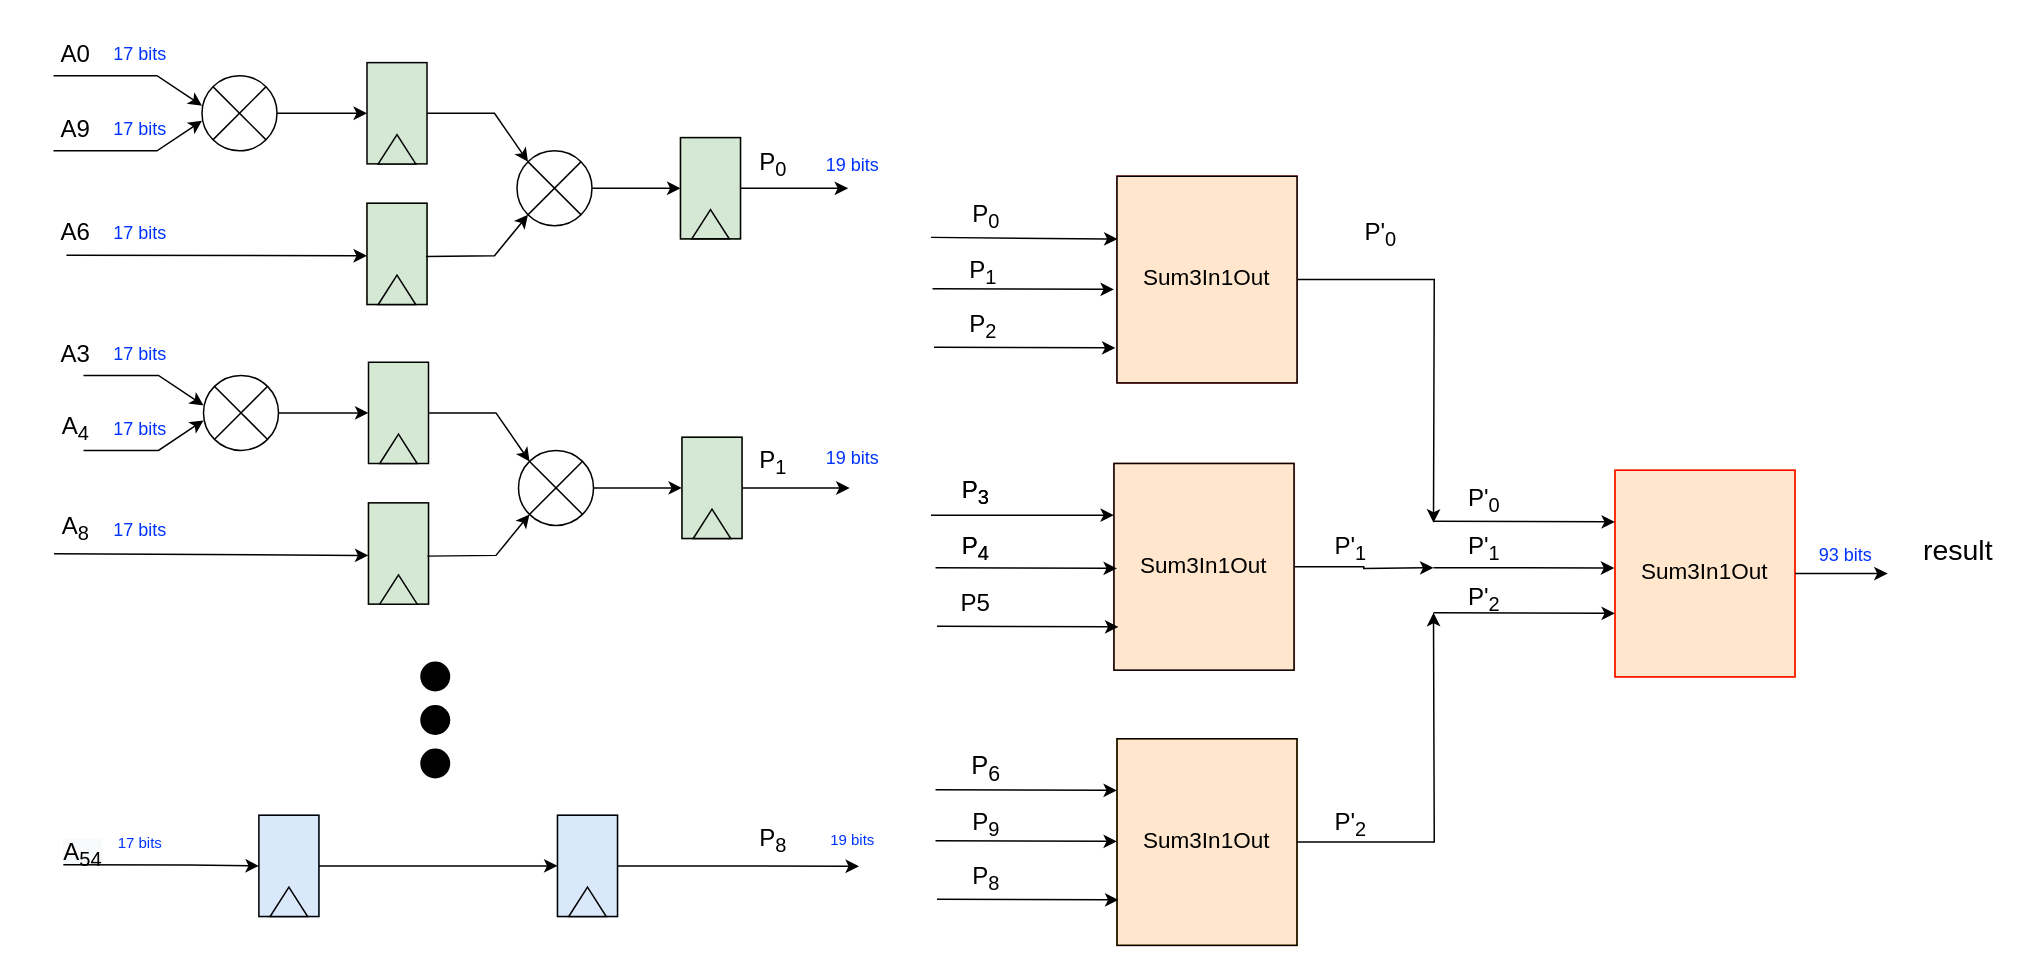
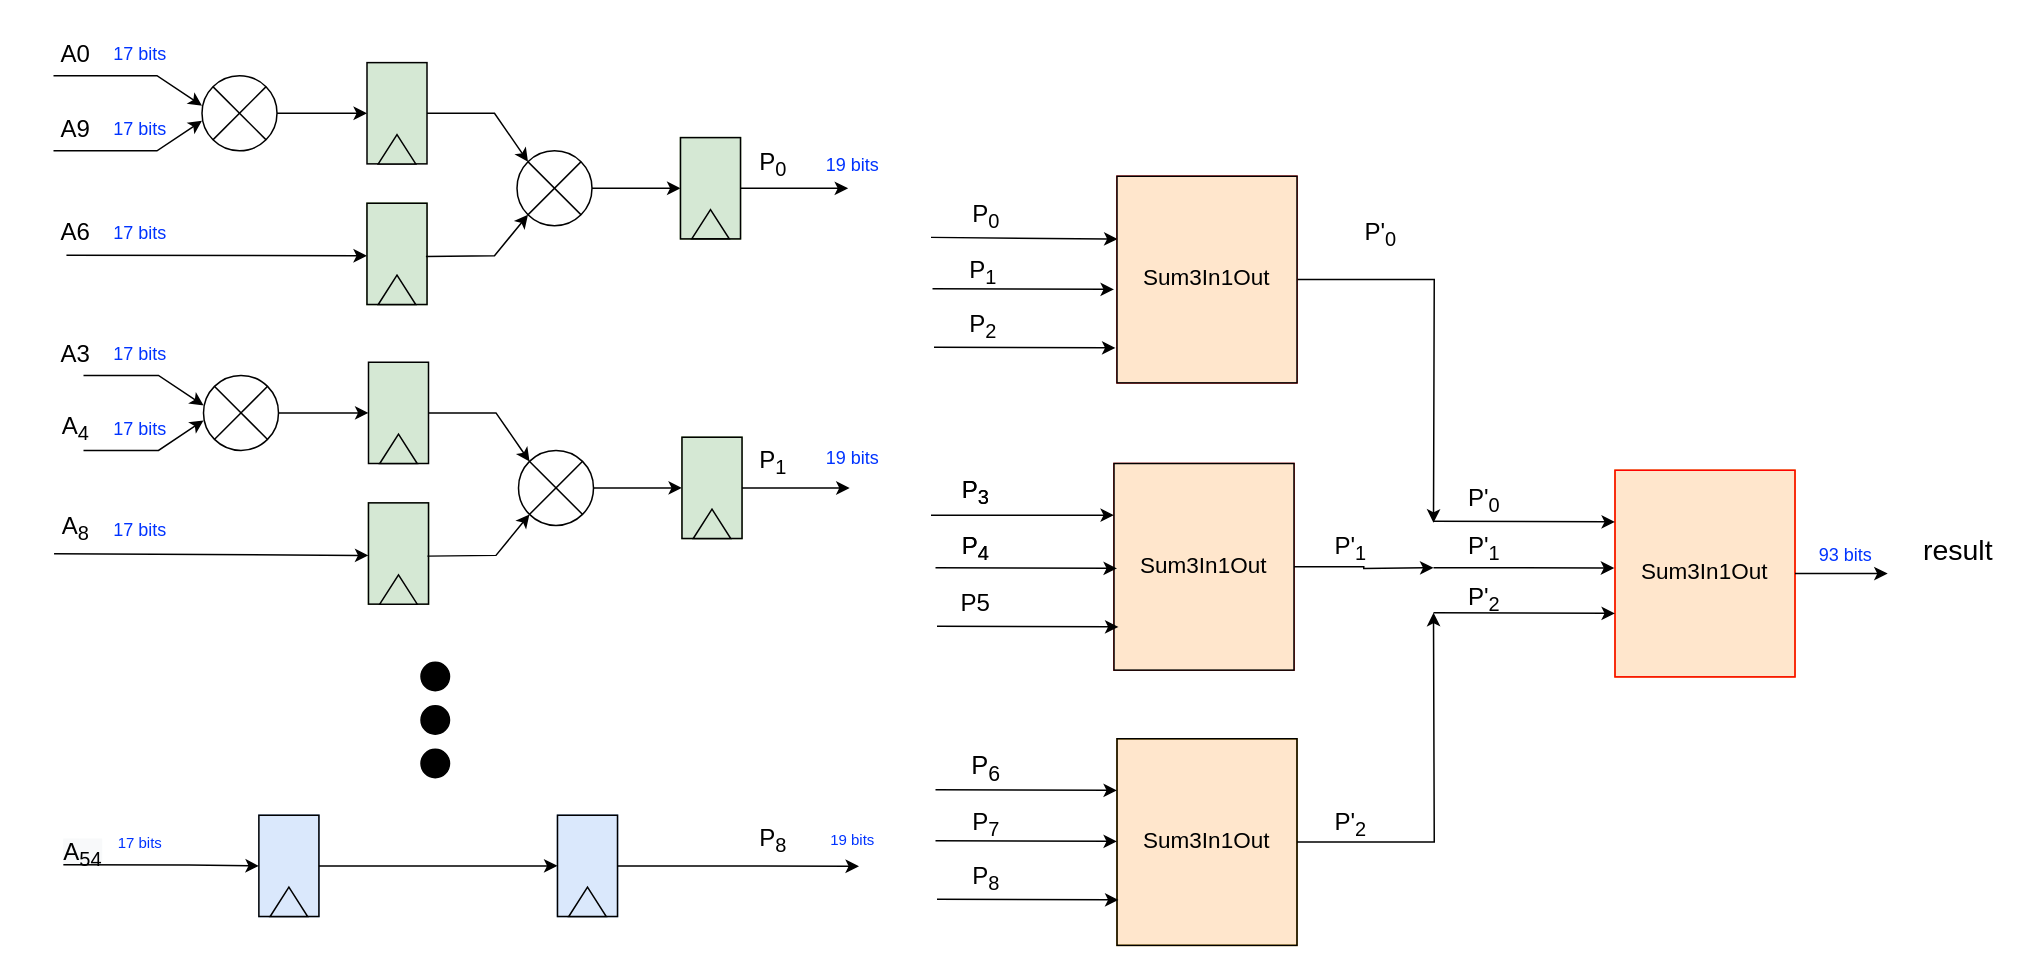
(986, 824) -> (986, 824)
